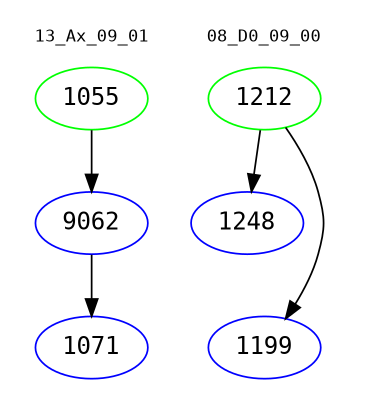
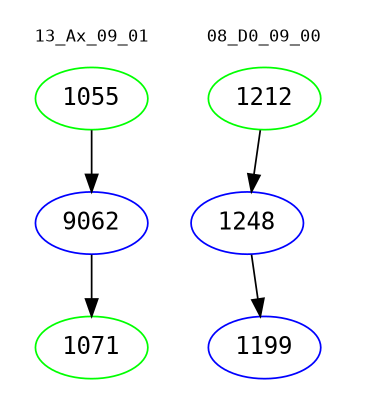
(323, 214) -> (255, 277)
(92, 348) -> (92, 348)
